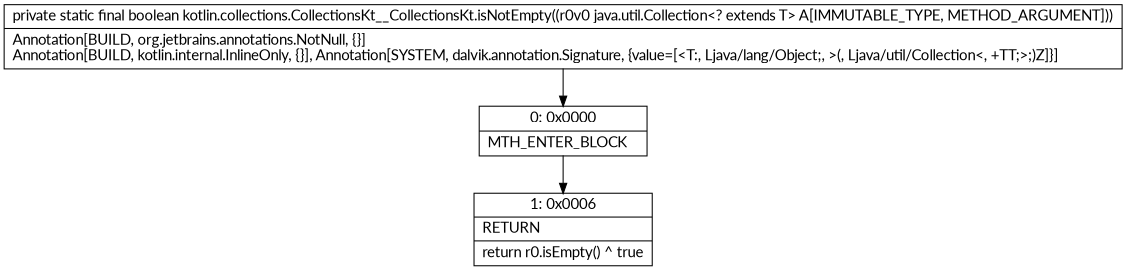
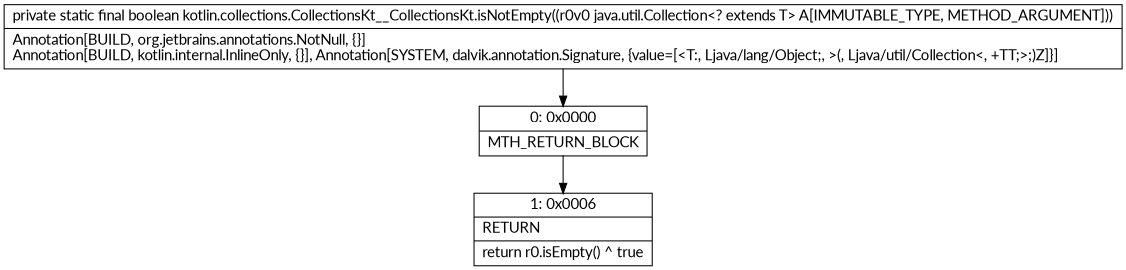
(557, 143) -> (563, 143)
